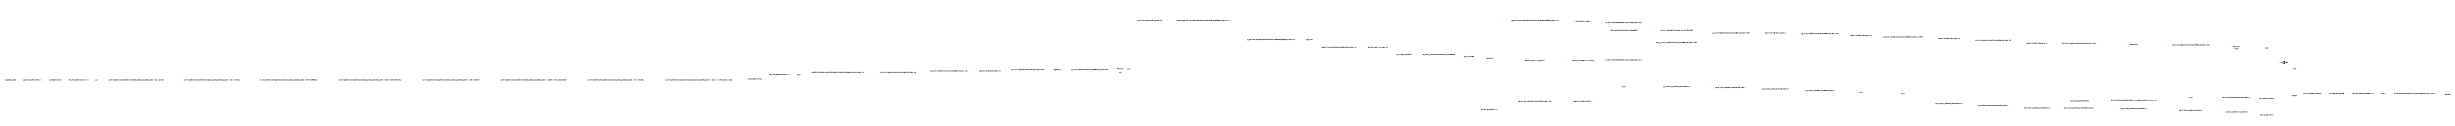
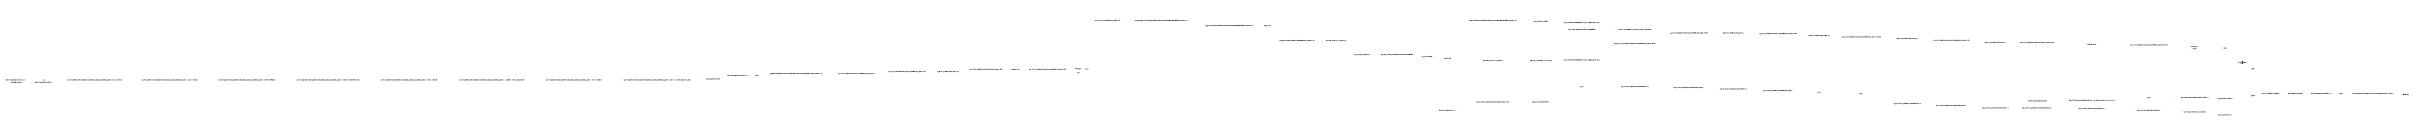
(55, 80) -> none
